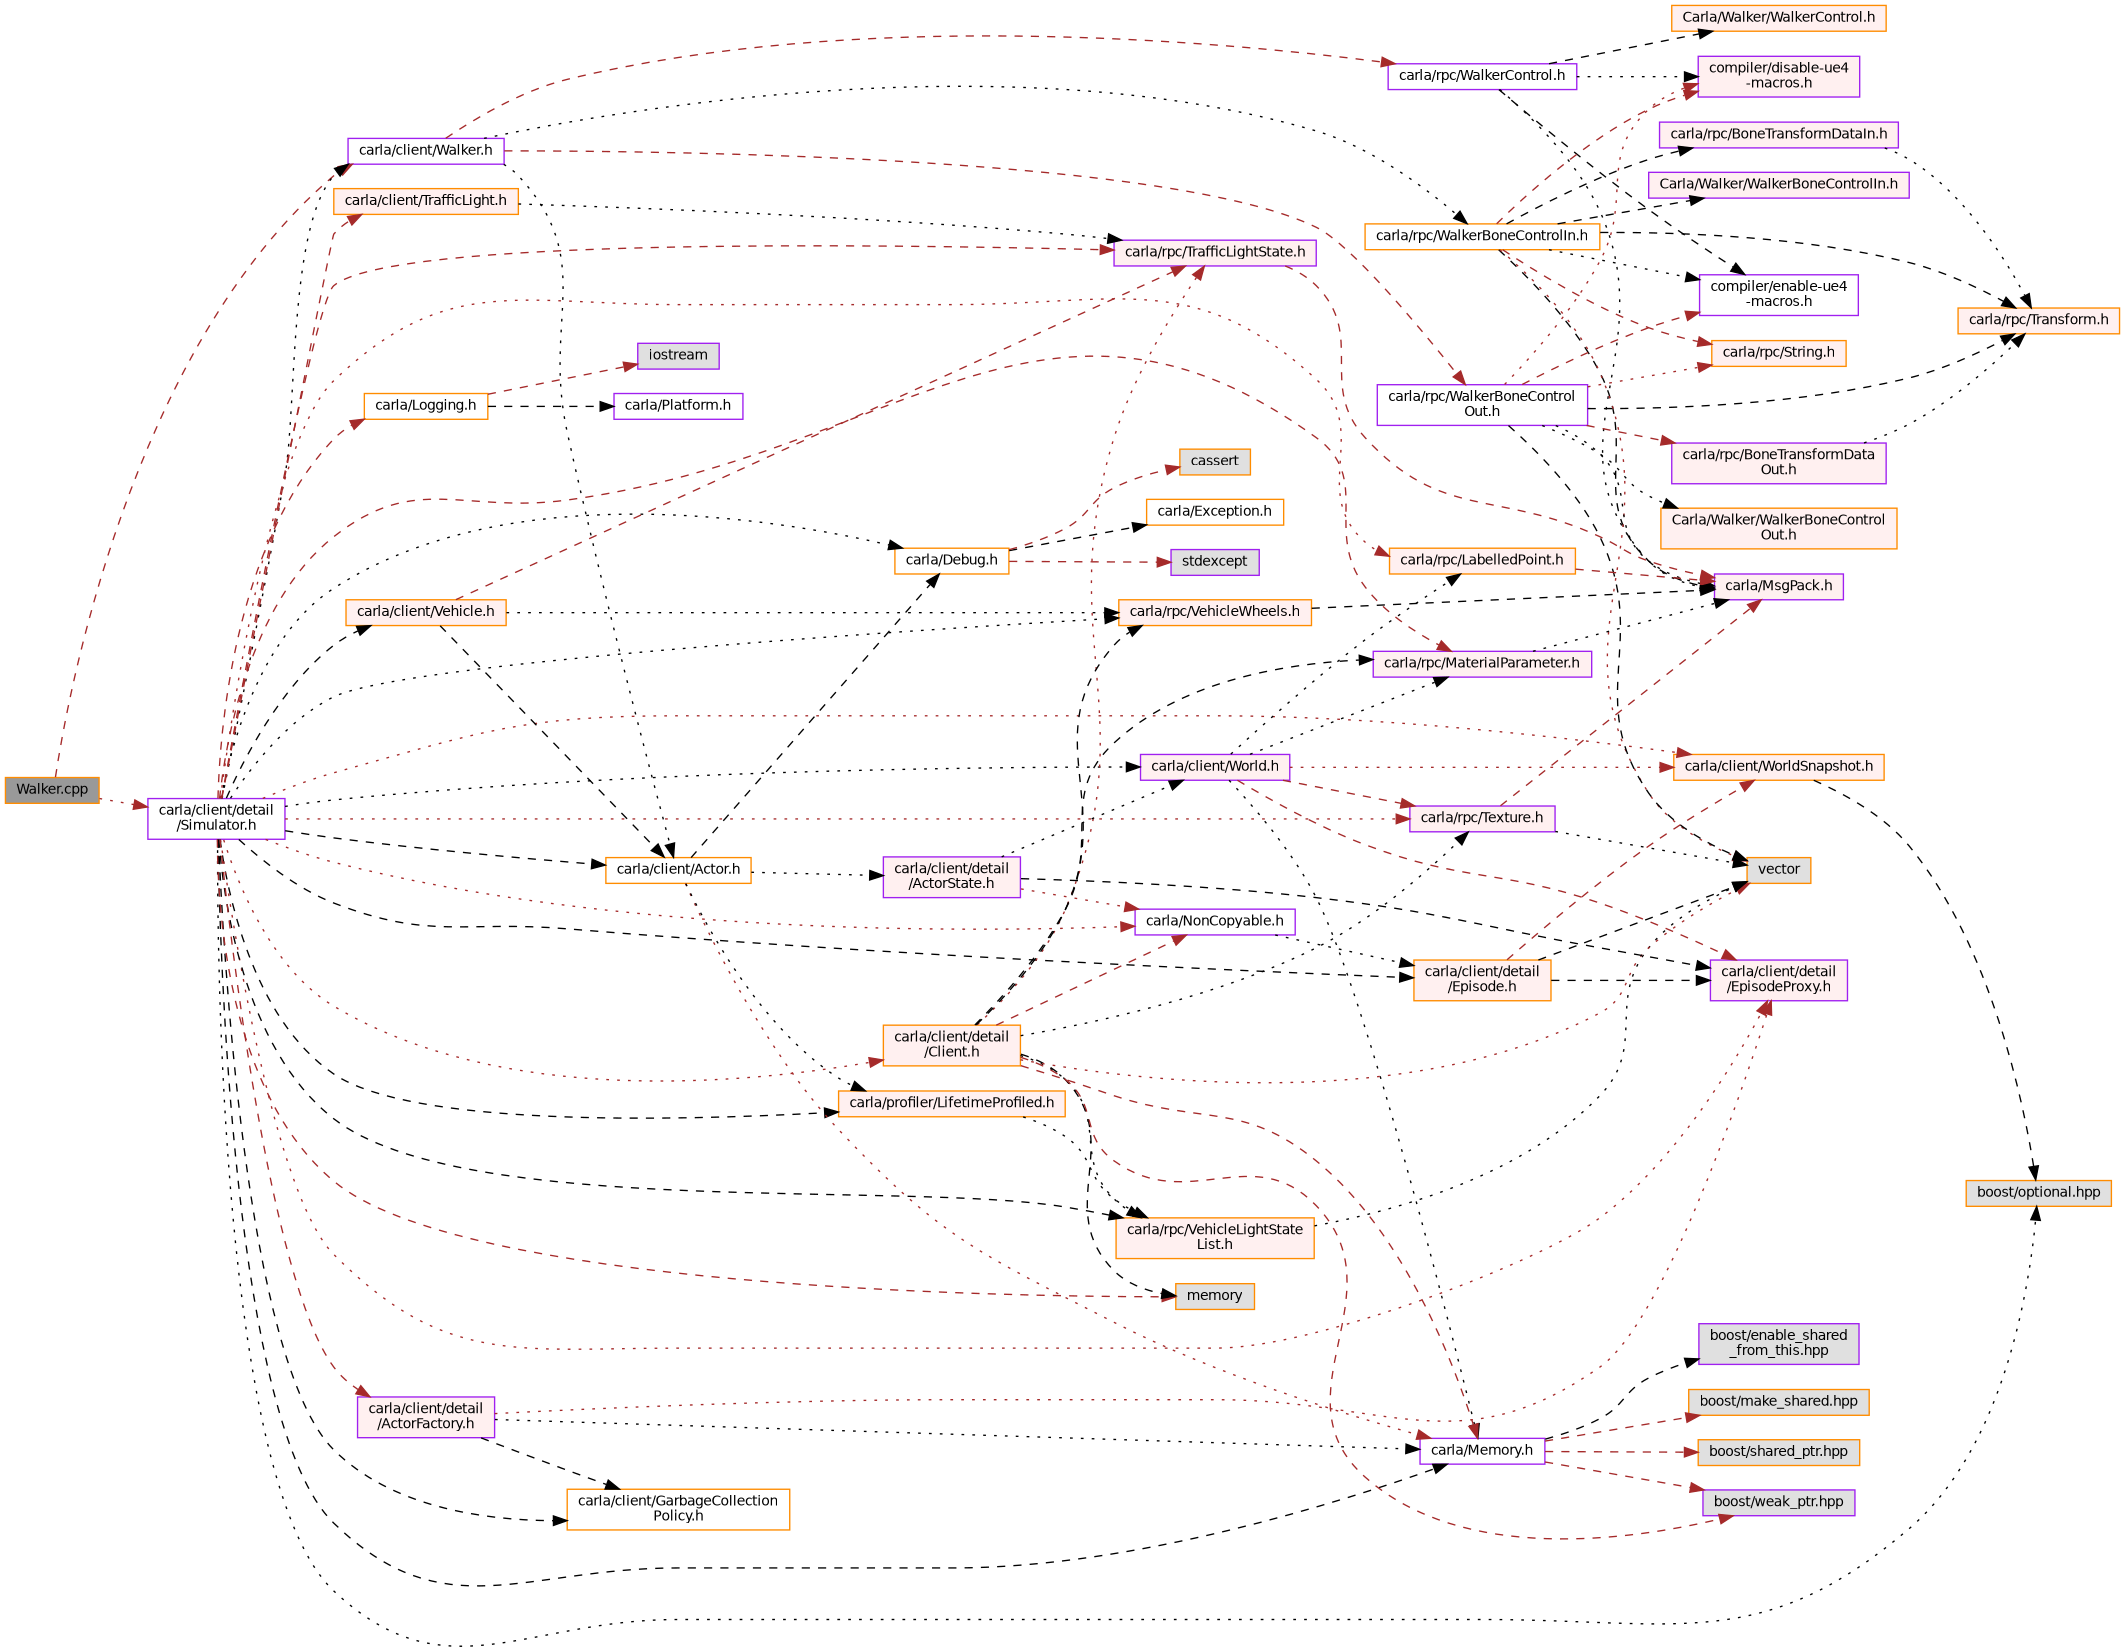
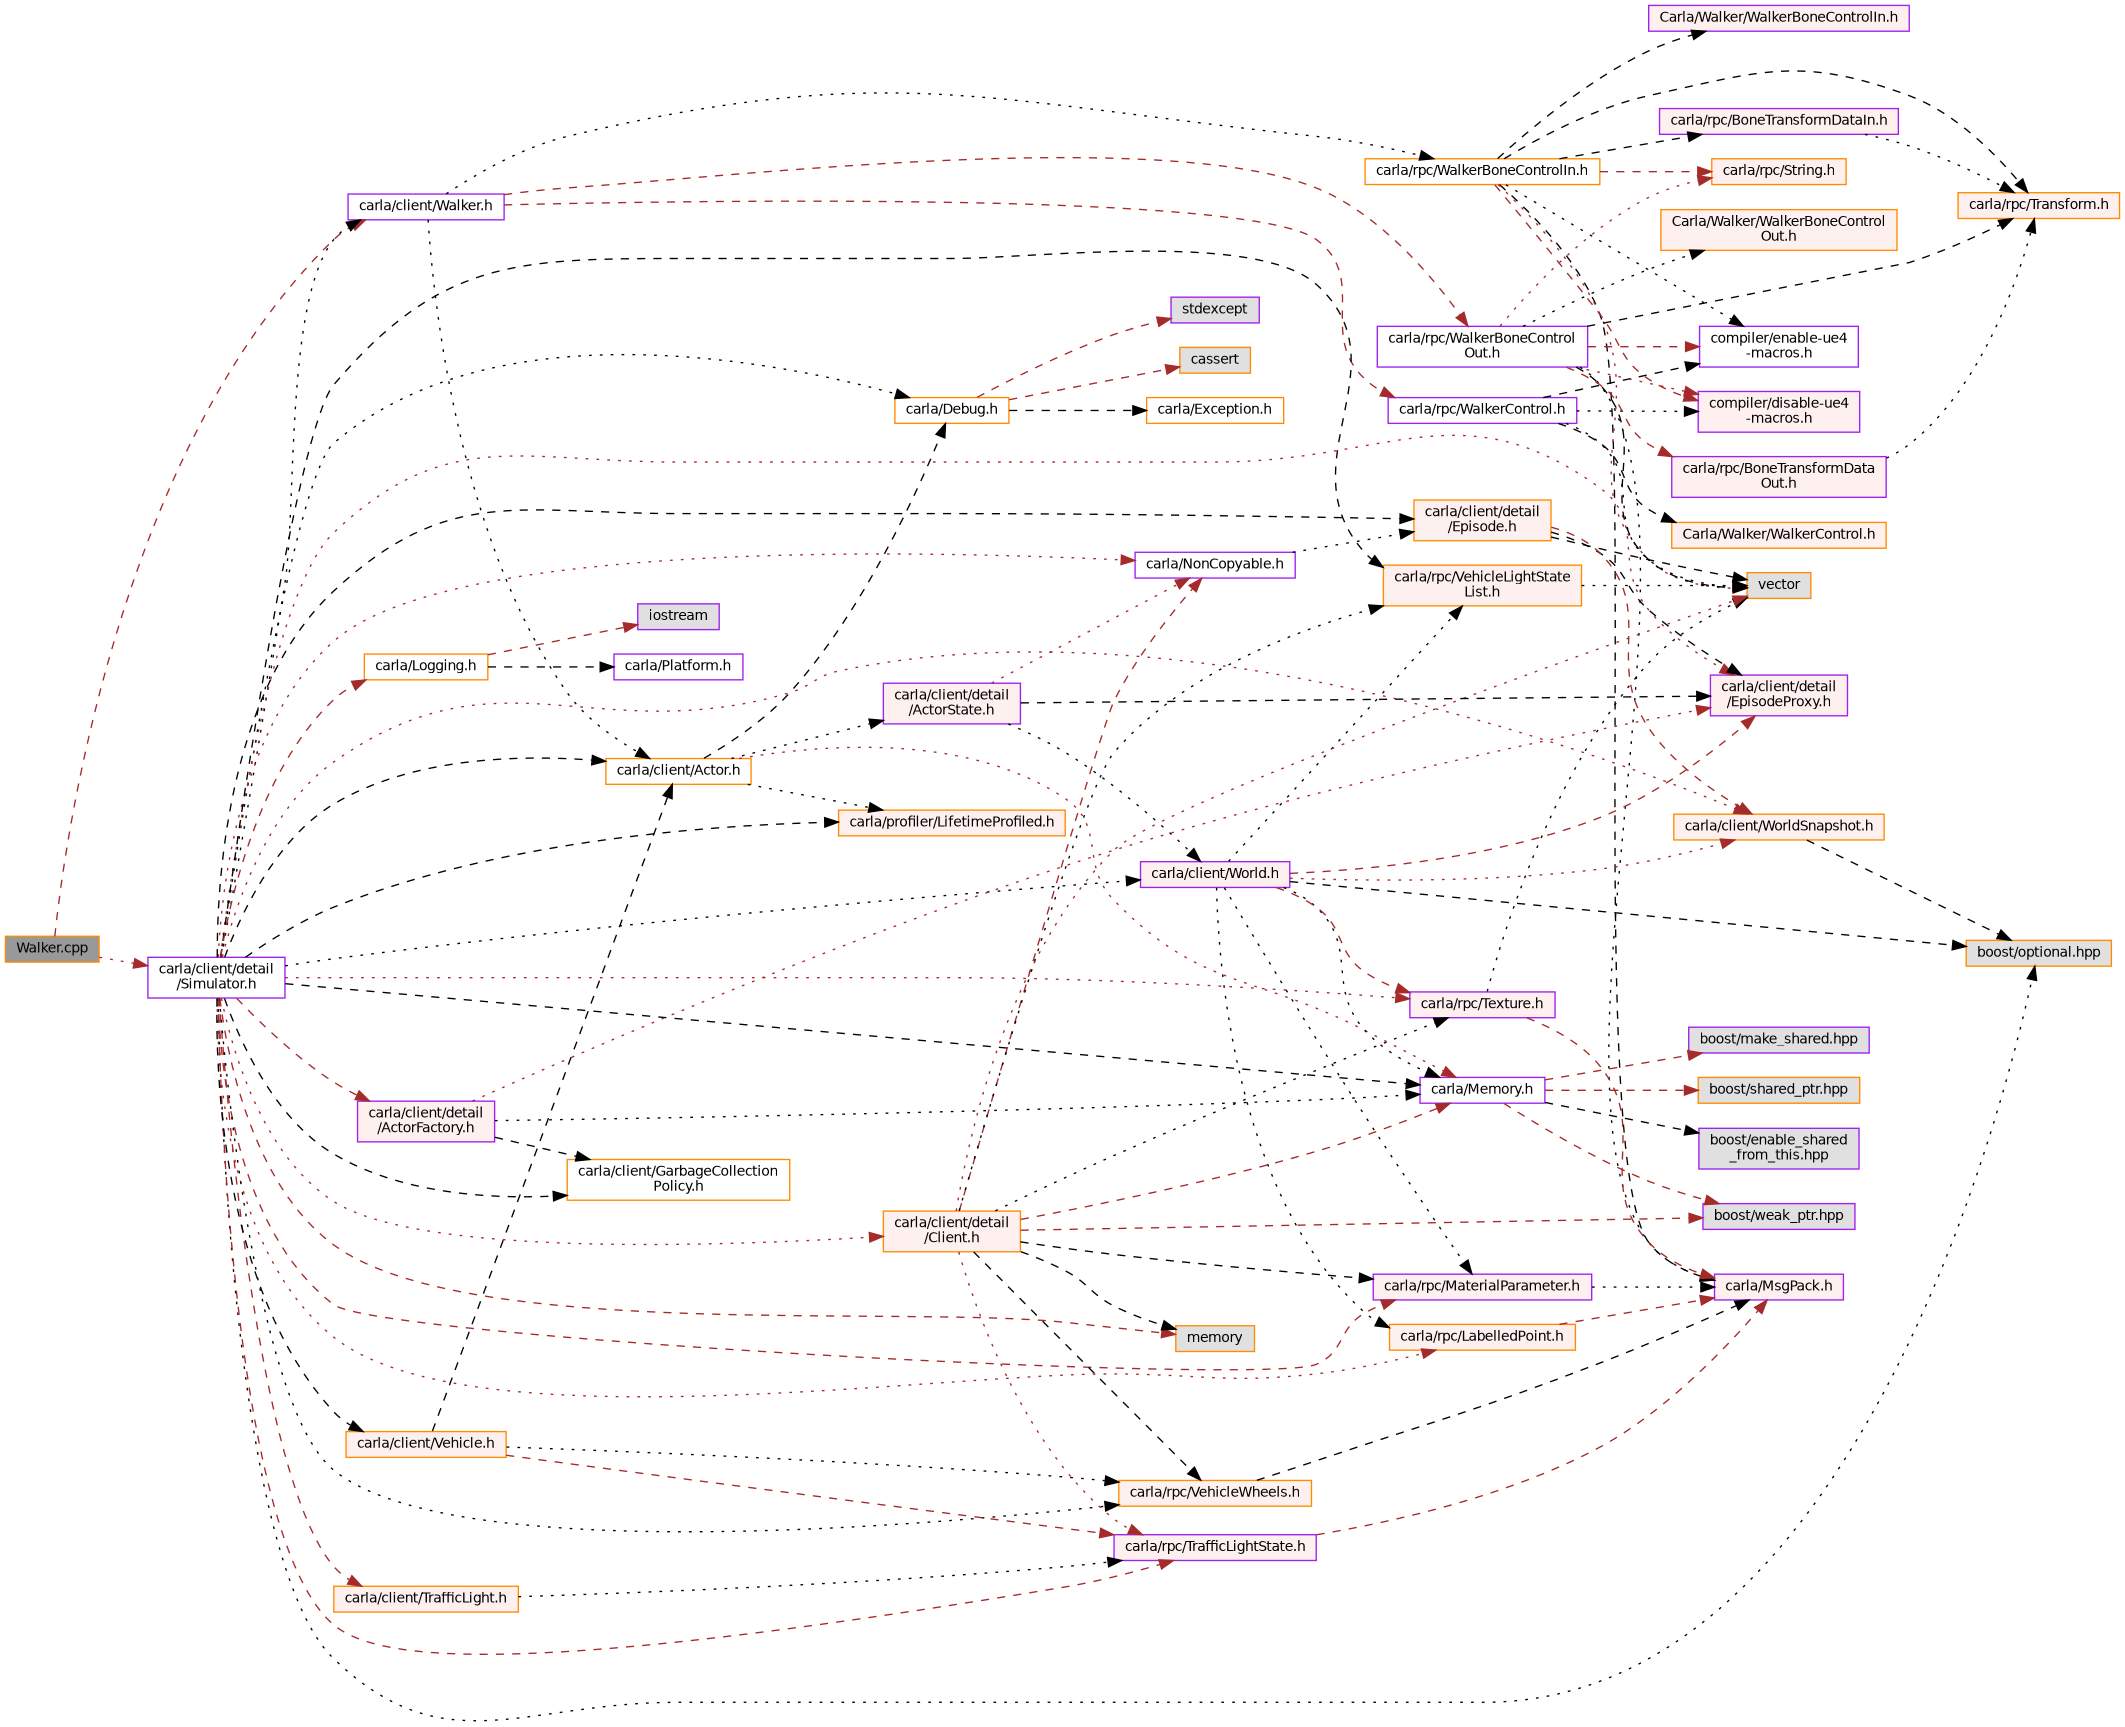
(1618, 327) -> (1627, 527)
none -> (1605, 912)
(1081, 1151) -> (1346, 733)
(1779, 1402) -> (1779, 1040)
